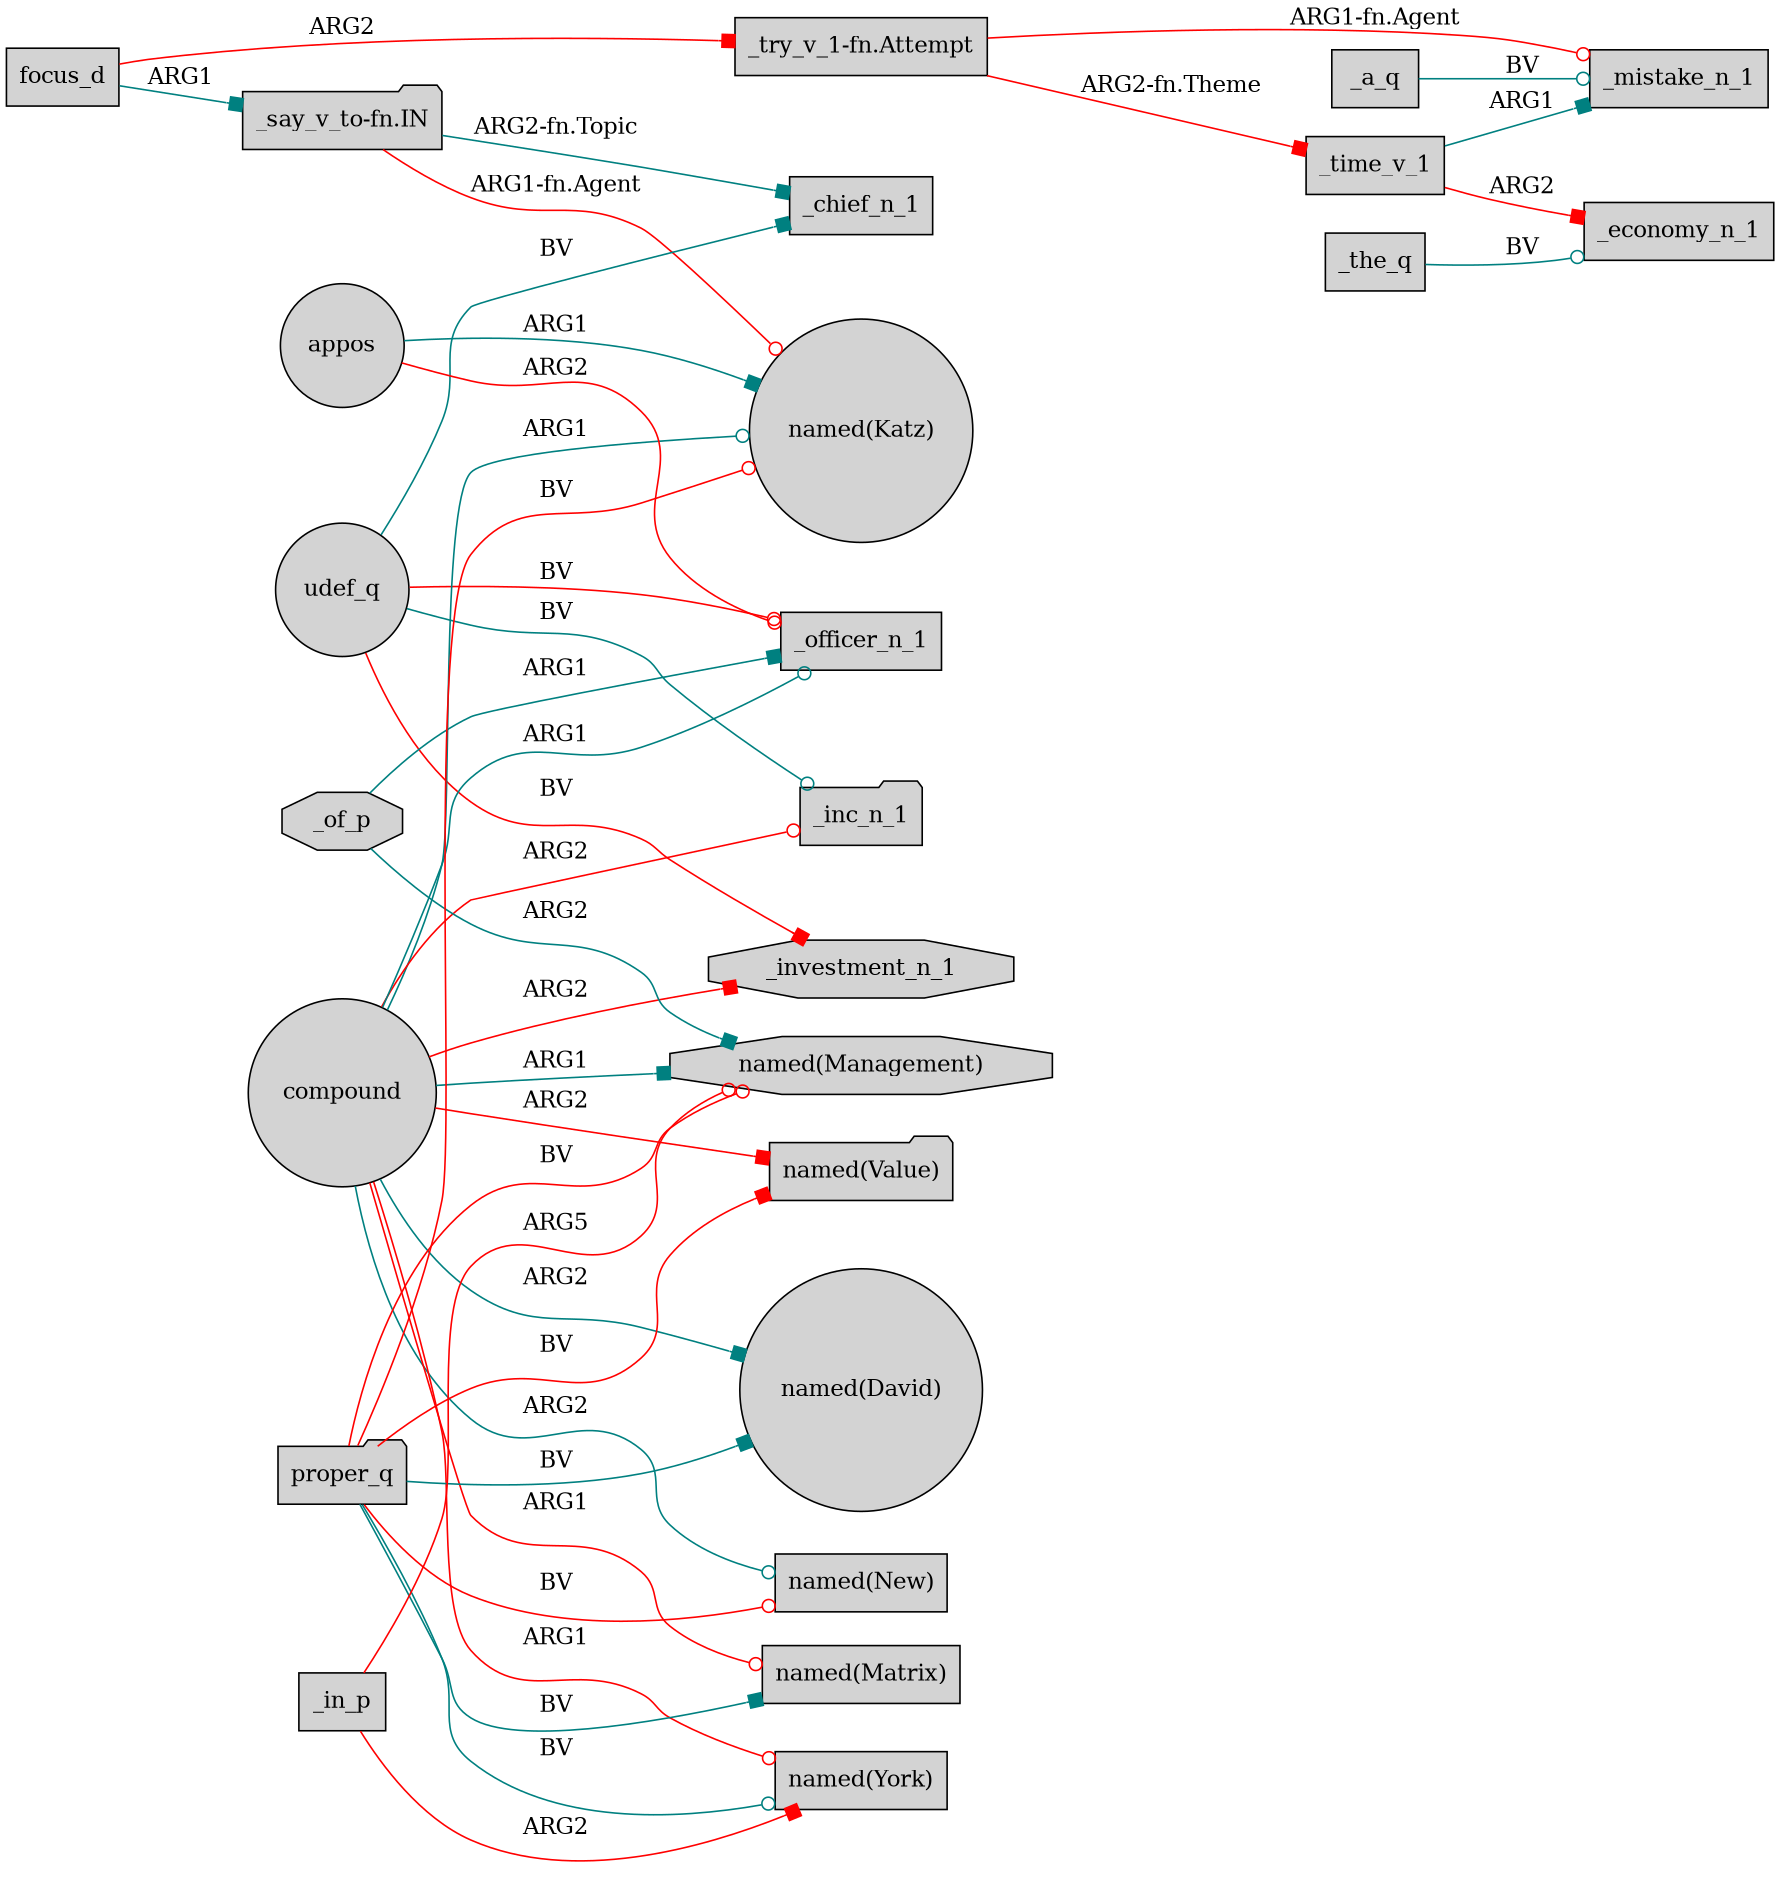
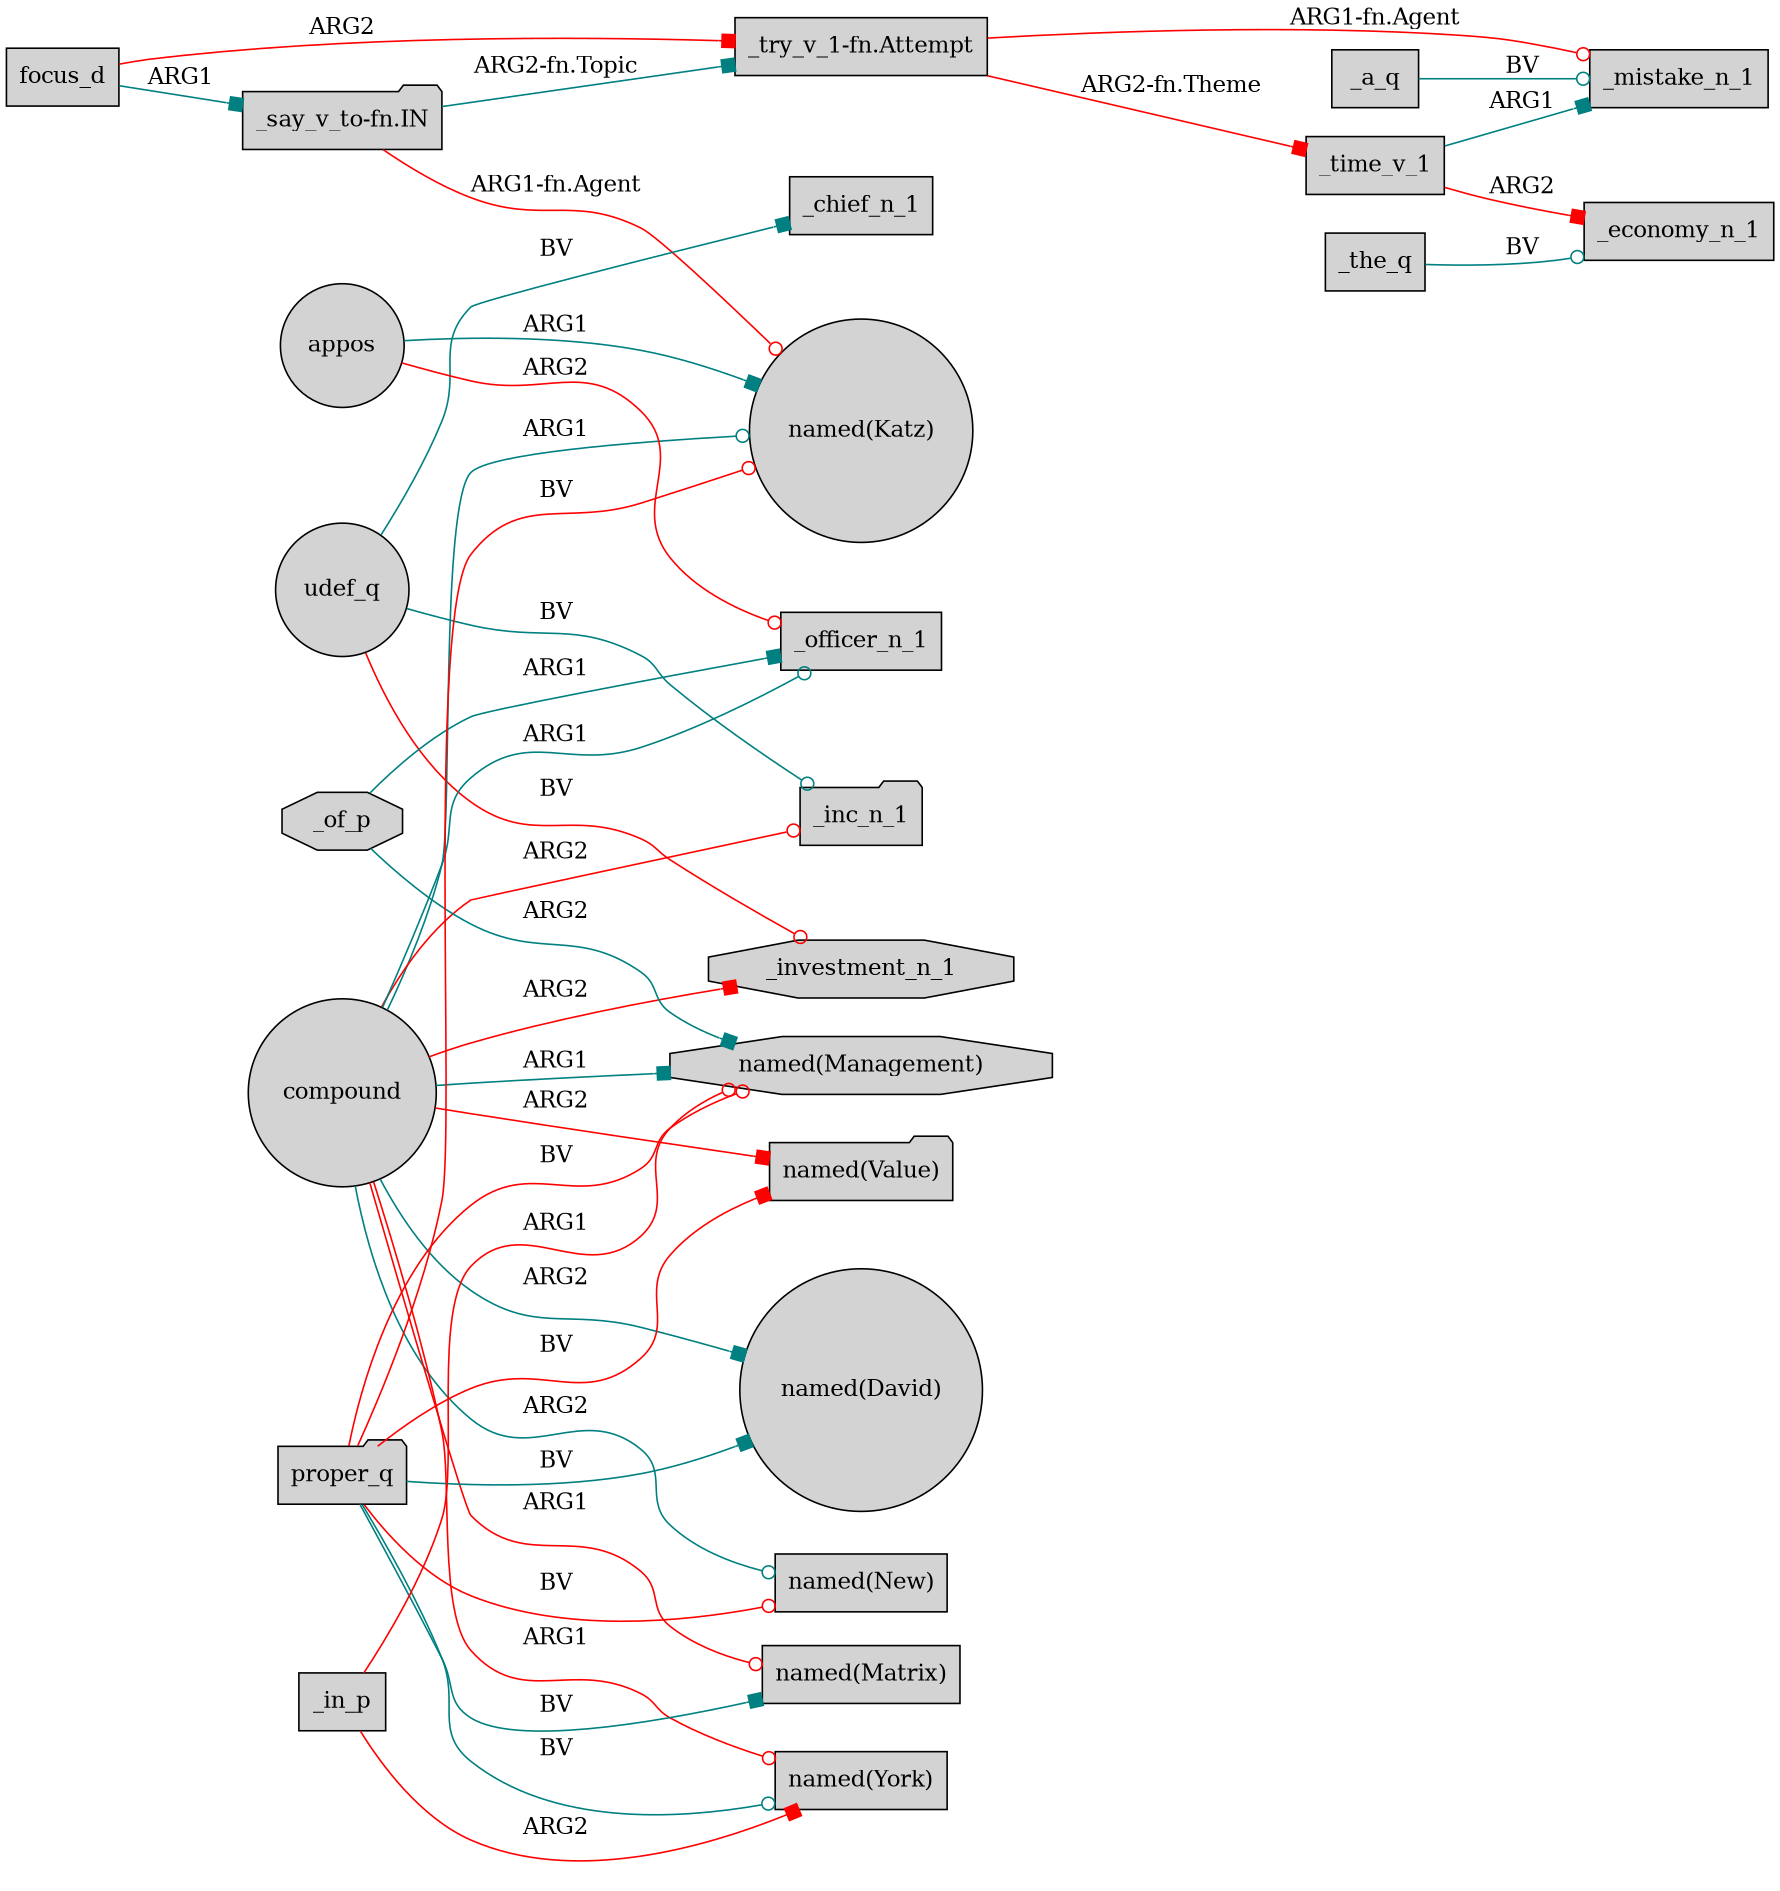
(608, 162) -> (580, 87)
(590, 590) -> none
(552, 826) -> (552, 826)
(556, 1224) -> (556, 1224)
